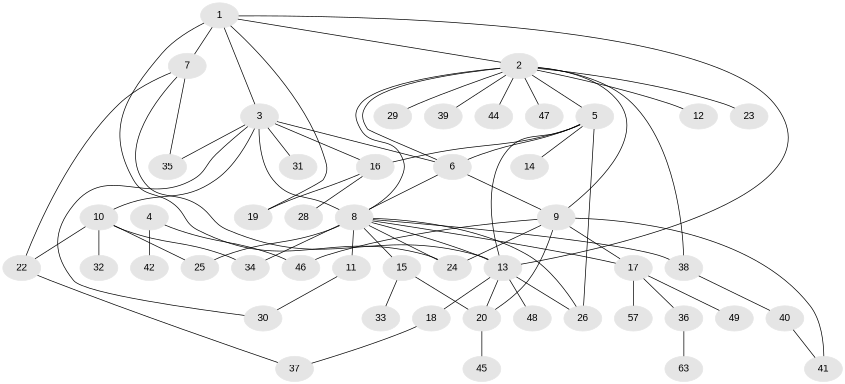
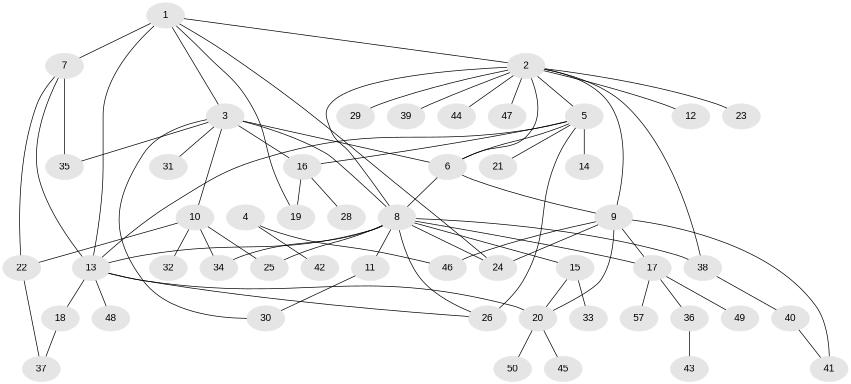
none -> (498, 167)
none -> (513, 369)
(684, 369) -> (689, 369)
